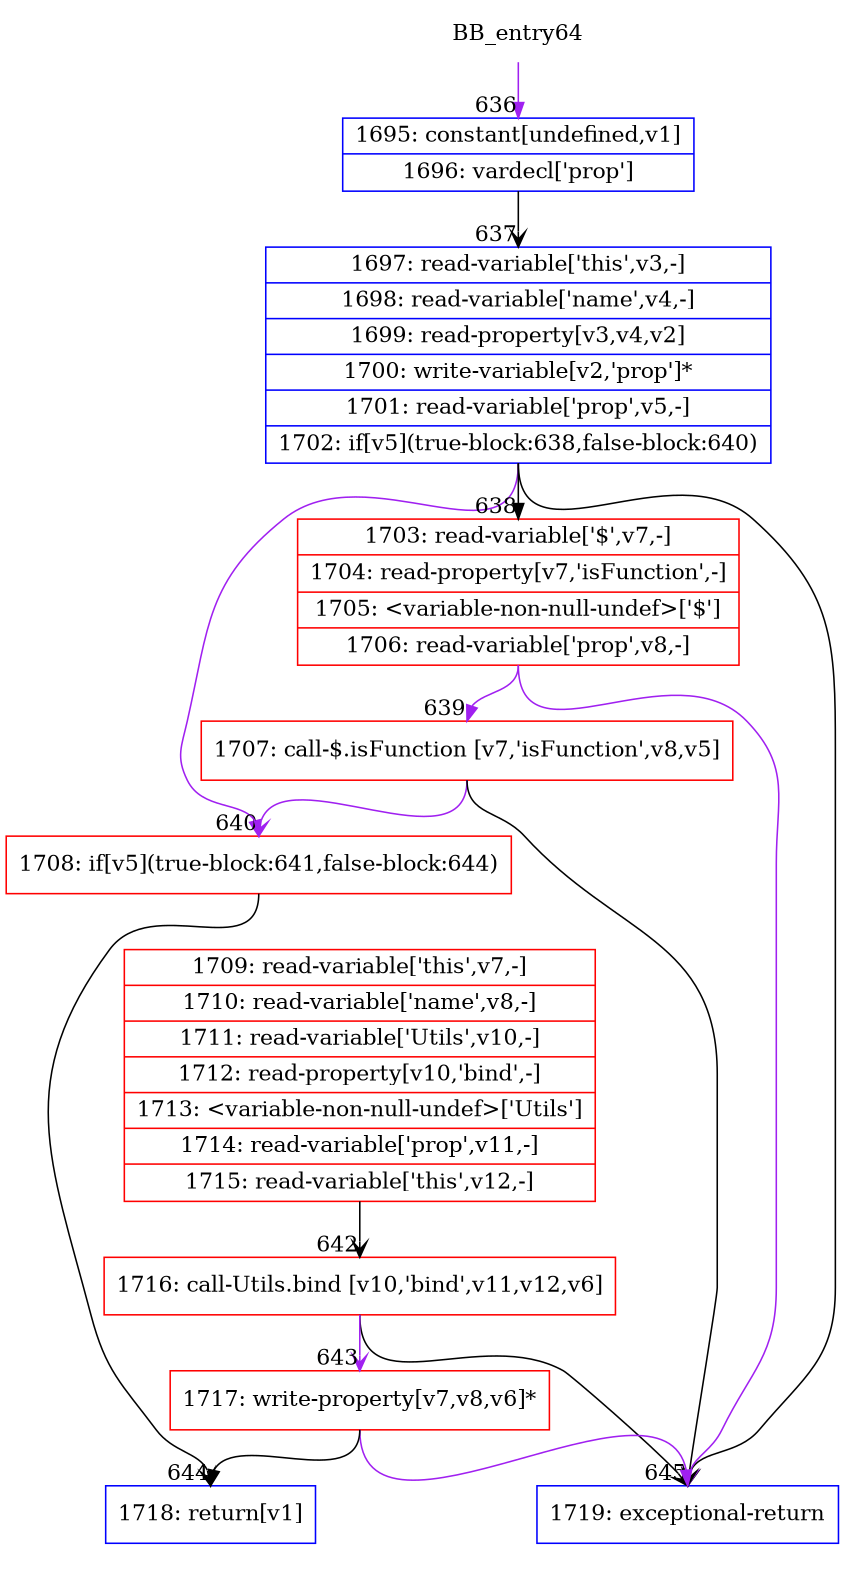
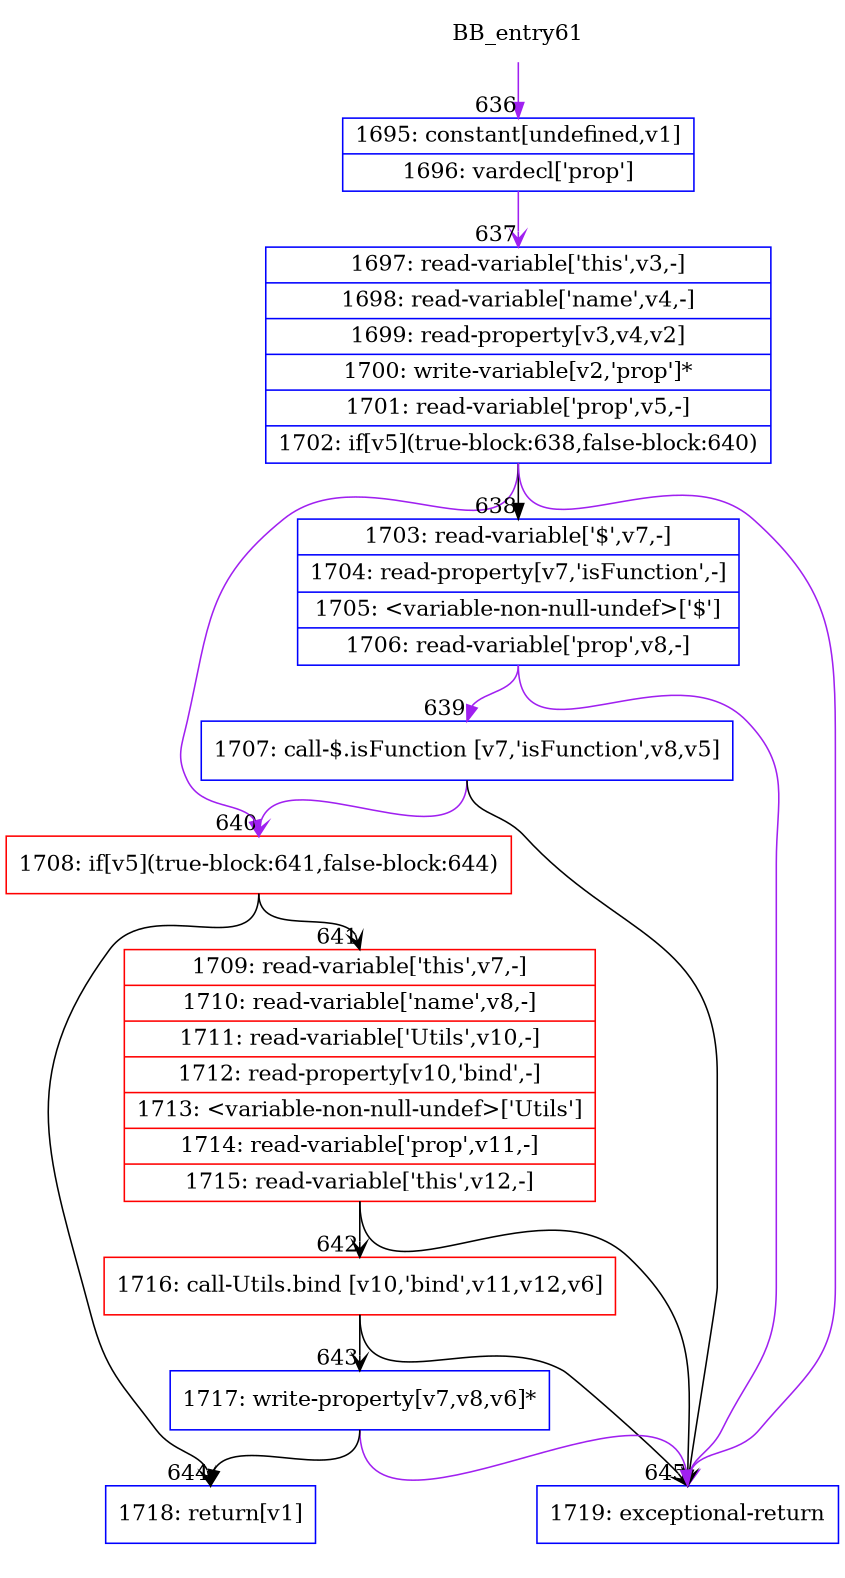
(518, 34) -> (518, 34)
(518, 211) -> (518, 211)
(518, 592) -> (518, 592)
(467, 751) -> (467, 751)
(835, 880) -> (835, 880)
none -> (301, 921)
none -> (595, 1238)
(360, 1335) -> (360, 1335)
(360, 1400) -> (360, 1400)
